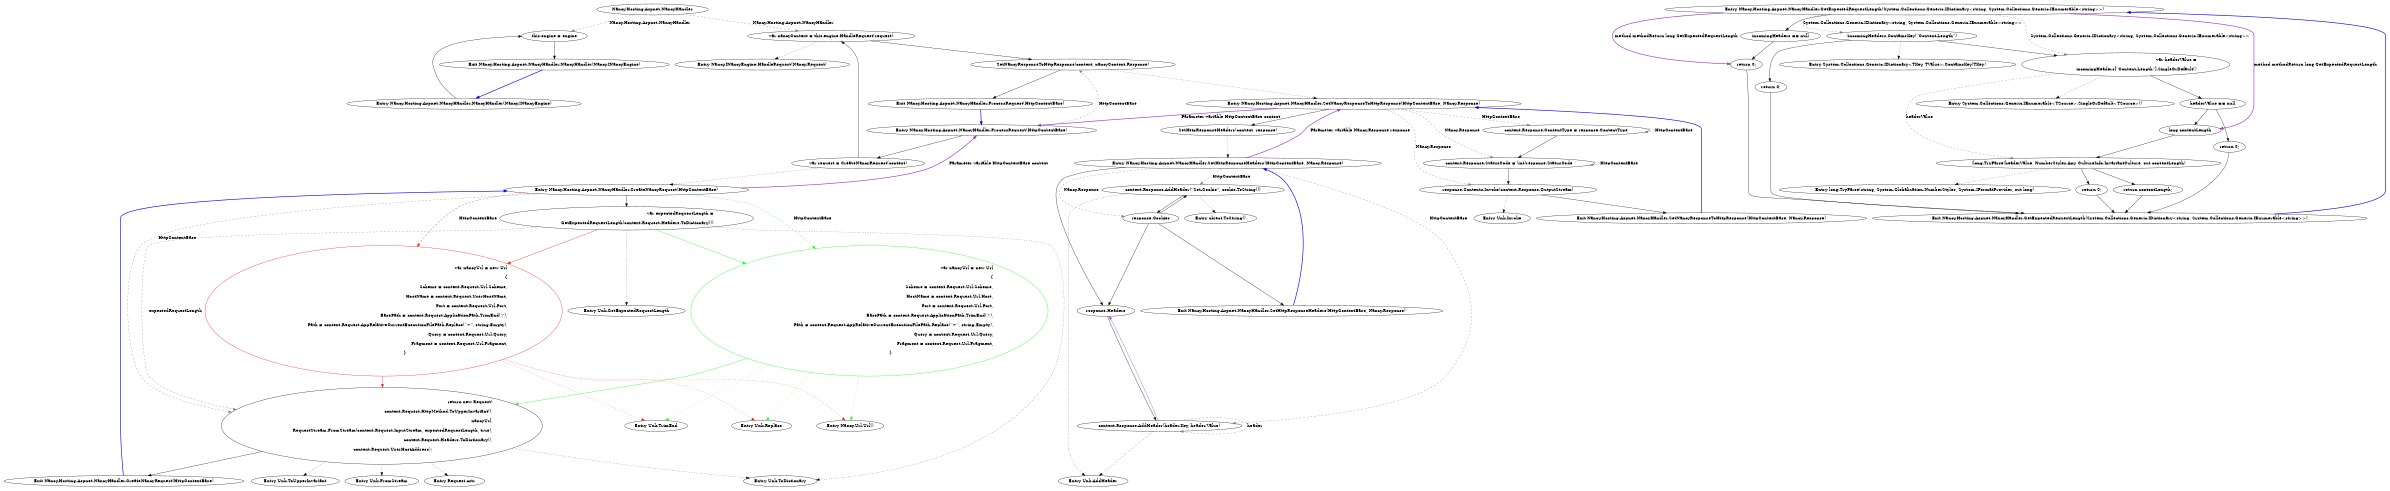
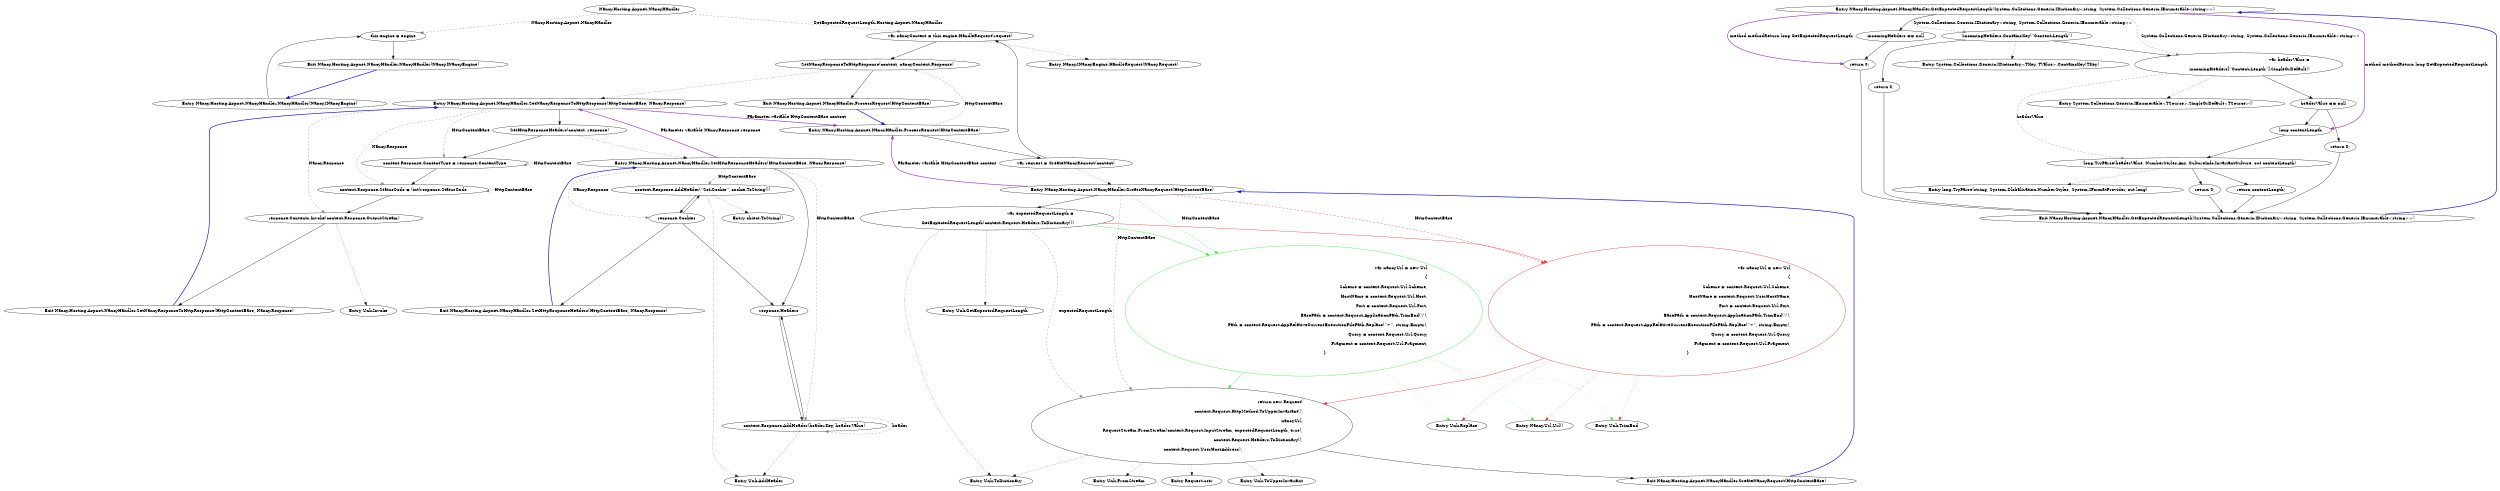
(793, 23) -> (878, 23)
none -> (504, 146)
(1135, 369) -> (794, 370)
